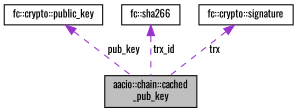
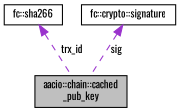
(53, 15) -> none
(214, 50) -> (115, 50)
